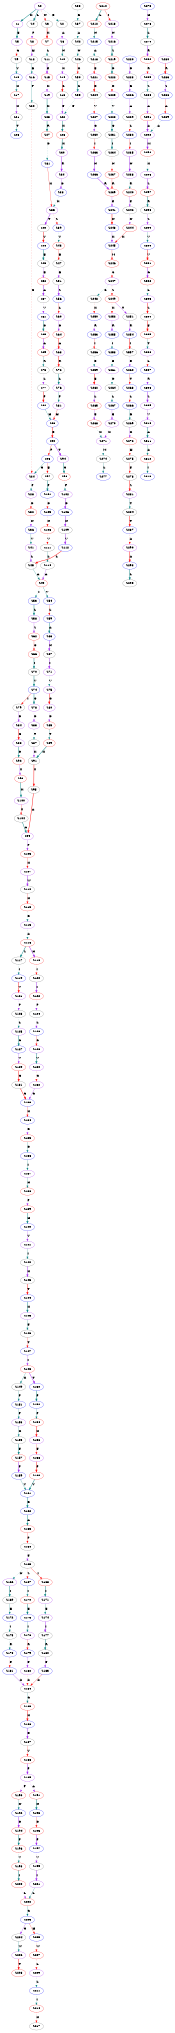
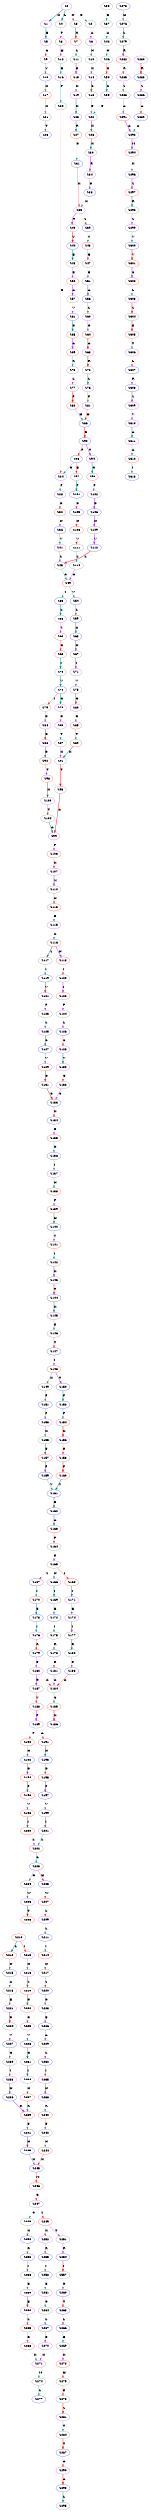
(60, 290) -> (89, 290)
(43, 406) -> (73, 406)
(27, 1245) -> (54, 1245)
(27, 1732) -> (36, 1679)
none -> (45, 1981)
